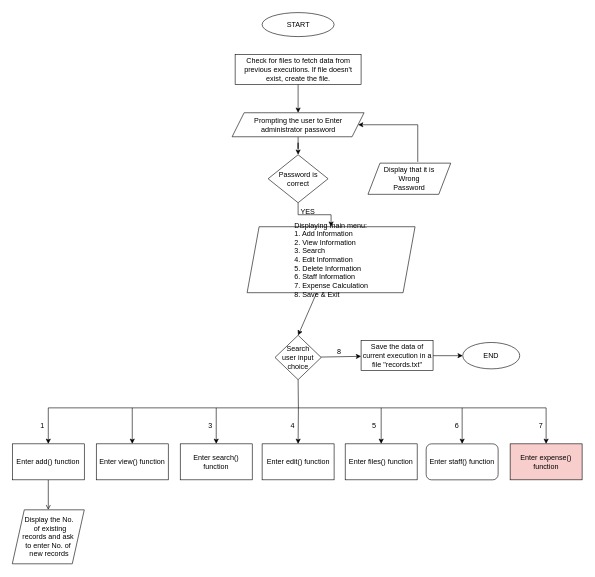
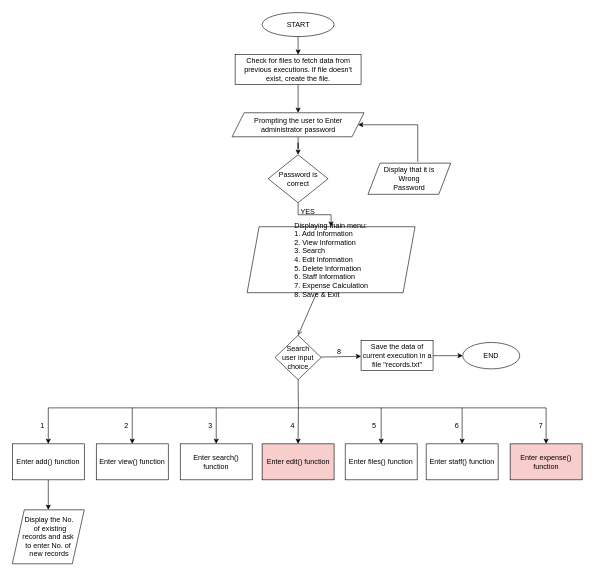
none -> (298, 49)
(301, 330) -> (300, 331)
none -> (126, 426)
(298, 462) -> (298, 462)
(462, 462) -> (462, 462)
(48, 505) -> (48, 504)
